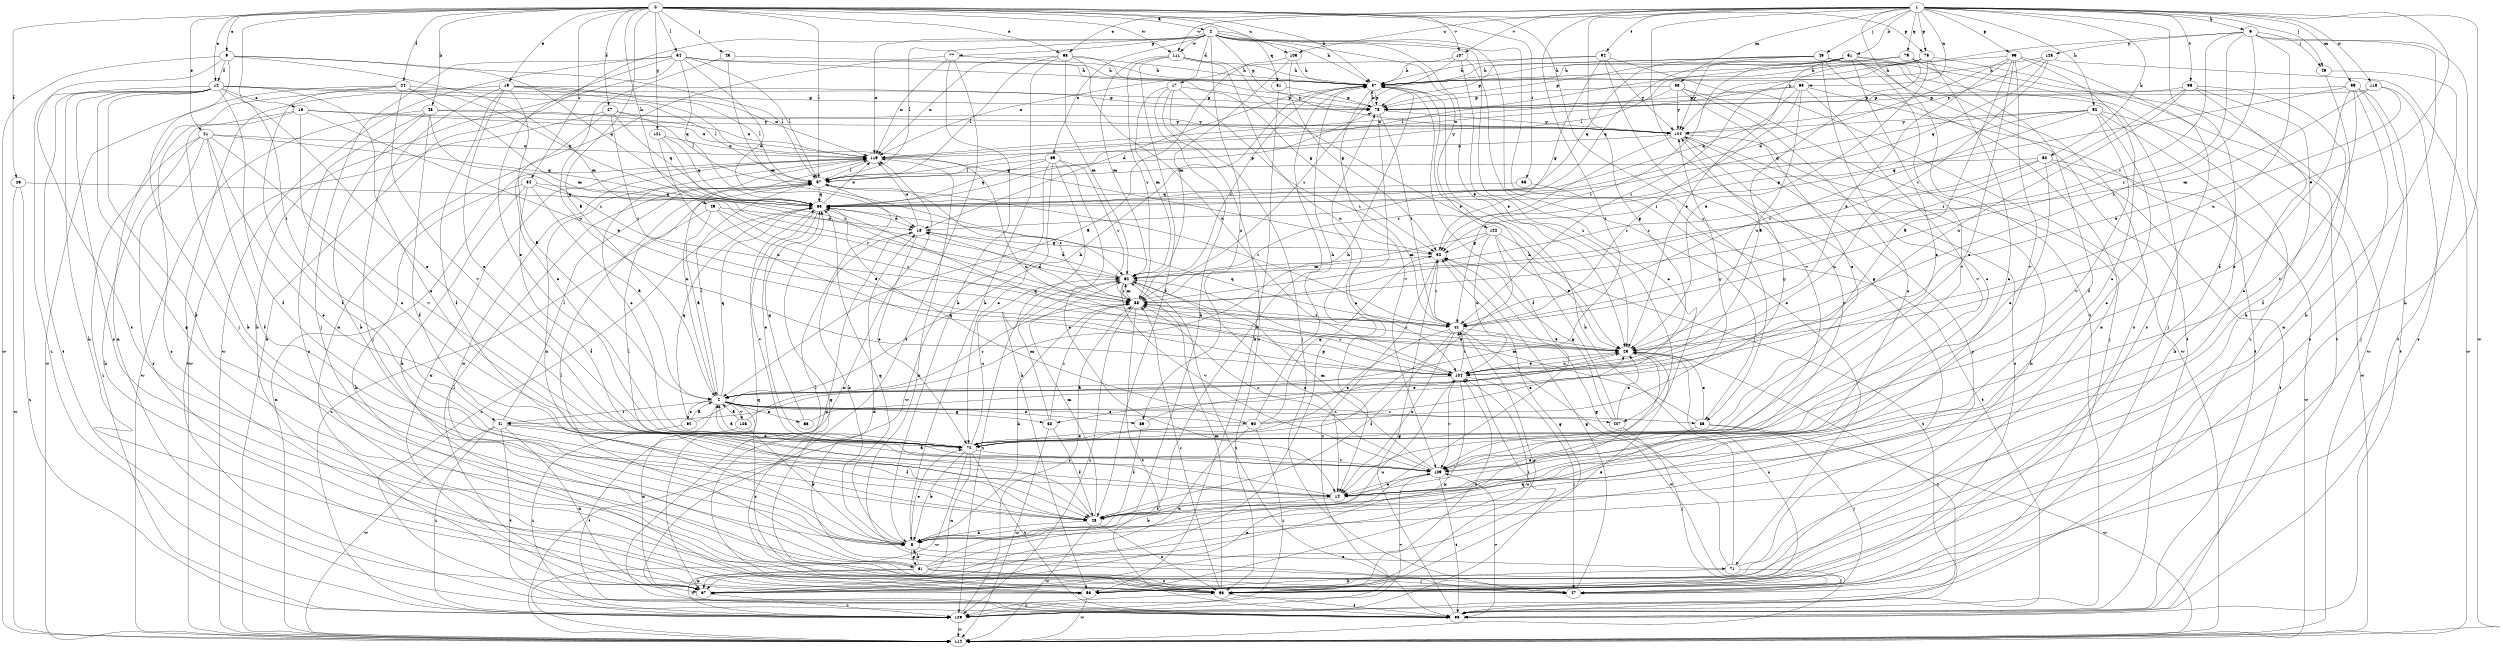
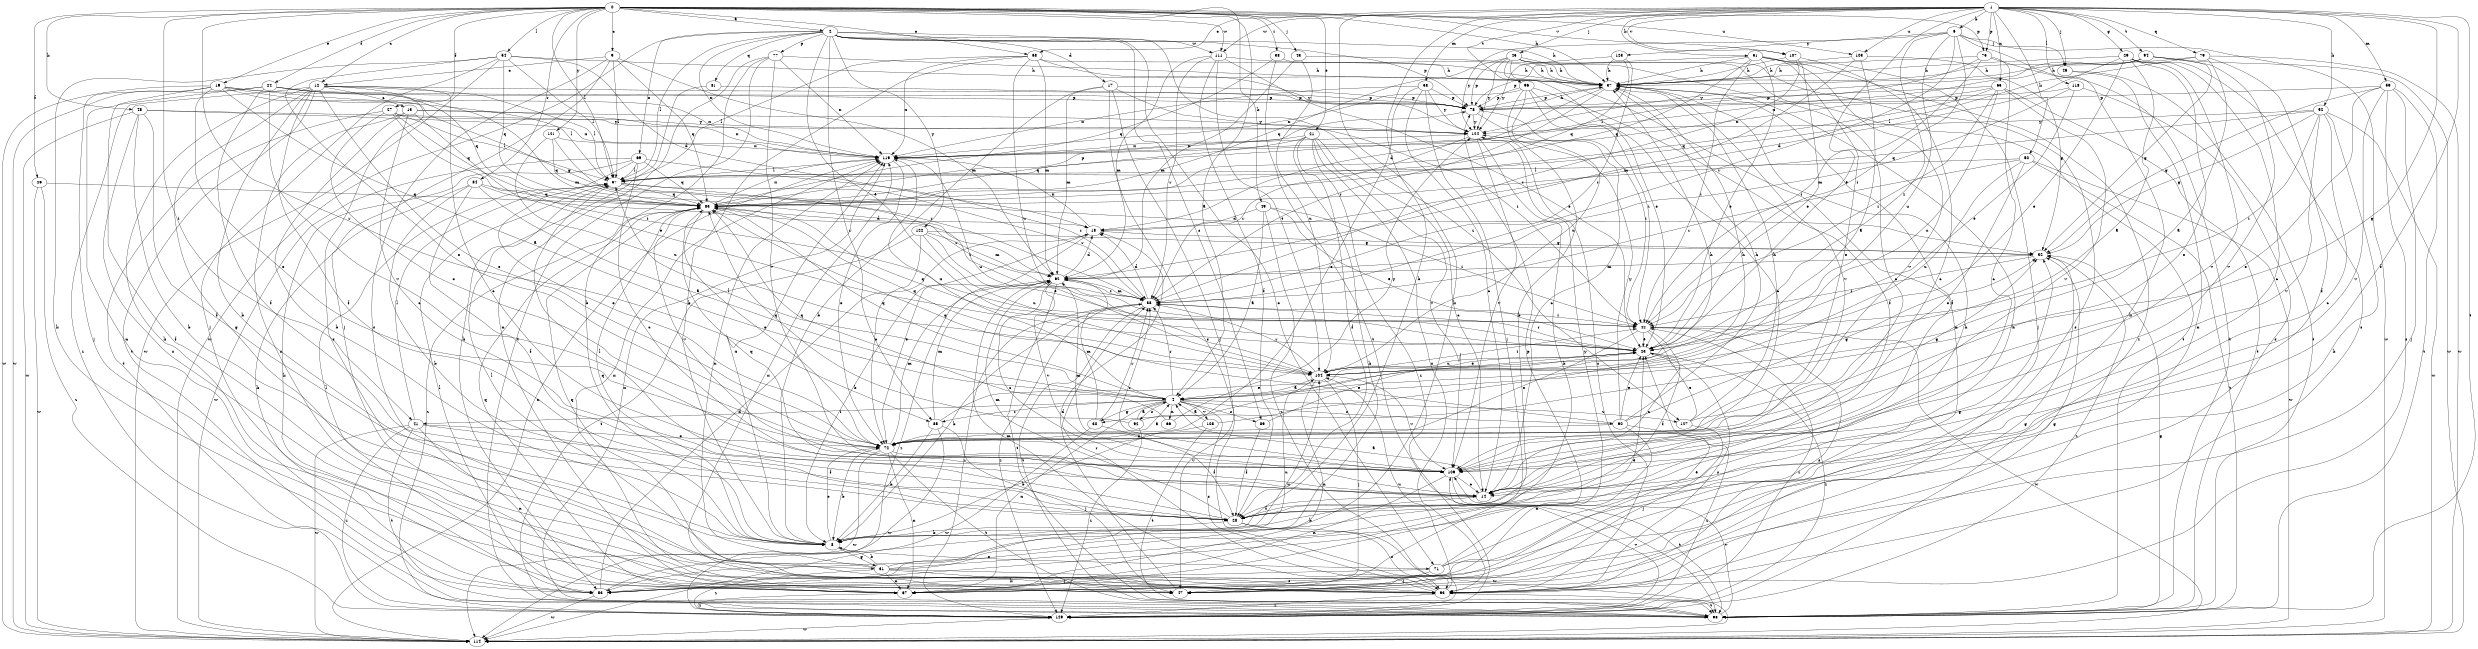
(2340, 44) -> (2047, 44)
(2014, 56) -> (2126, 56)
none -> (1444, 62)
(224, 71) -> (510, 71)
(1046, 75) -> none
none -> (1211, 131)
(1767, 193) -> (1635, 157)
(1340, 219) -> (1282, 219)
(738, 253) -> none
(1874, 279) -> (1419, 279)
(267, 340) -> (210, 340)
(1477, 356) -> none
(983, 364) -> (910, 364)
(1617, 424) -> (1684, 424)
(700, 446) -> (603, 544)
none -> (992, 456)
none -> (1143, 469)
(1523, 485) -> (891, 485)
(24, 632) -> none
(2409, 634) -> none
